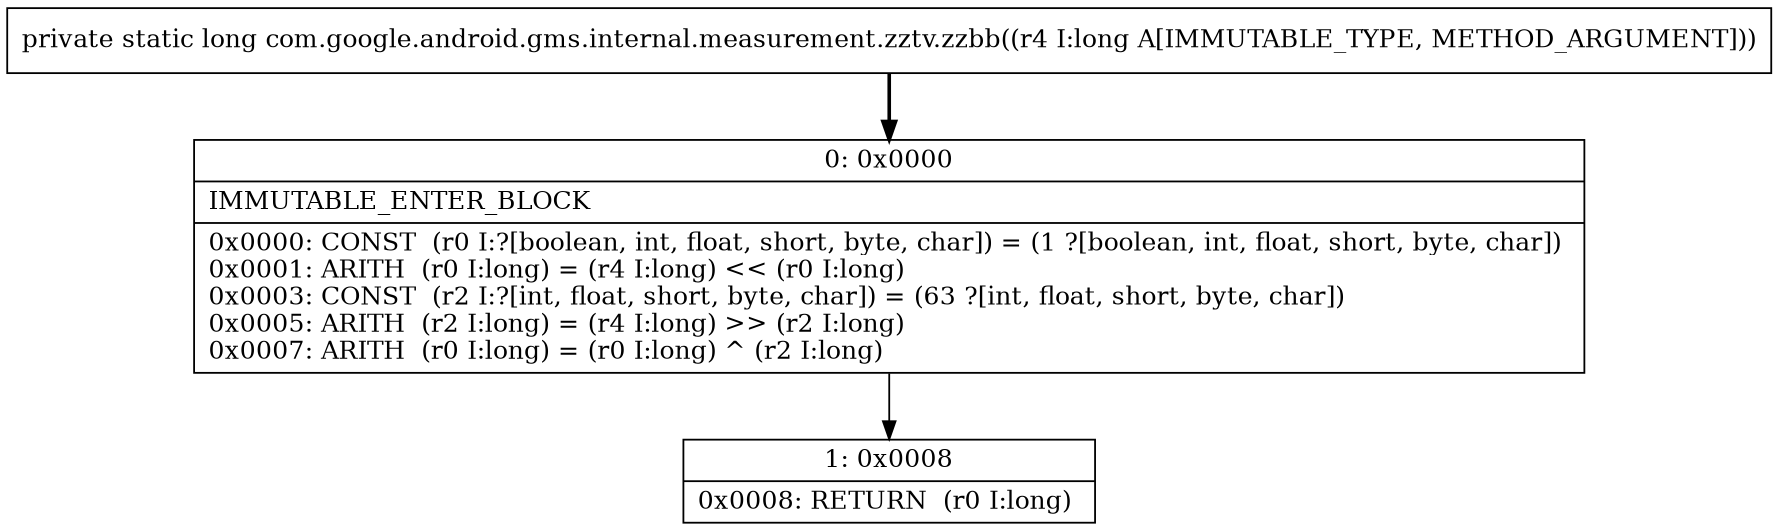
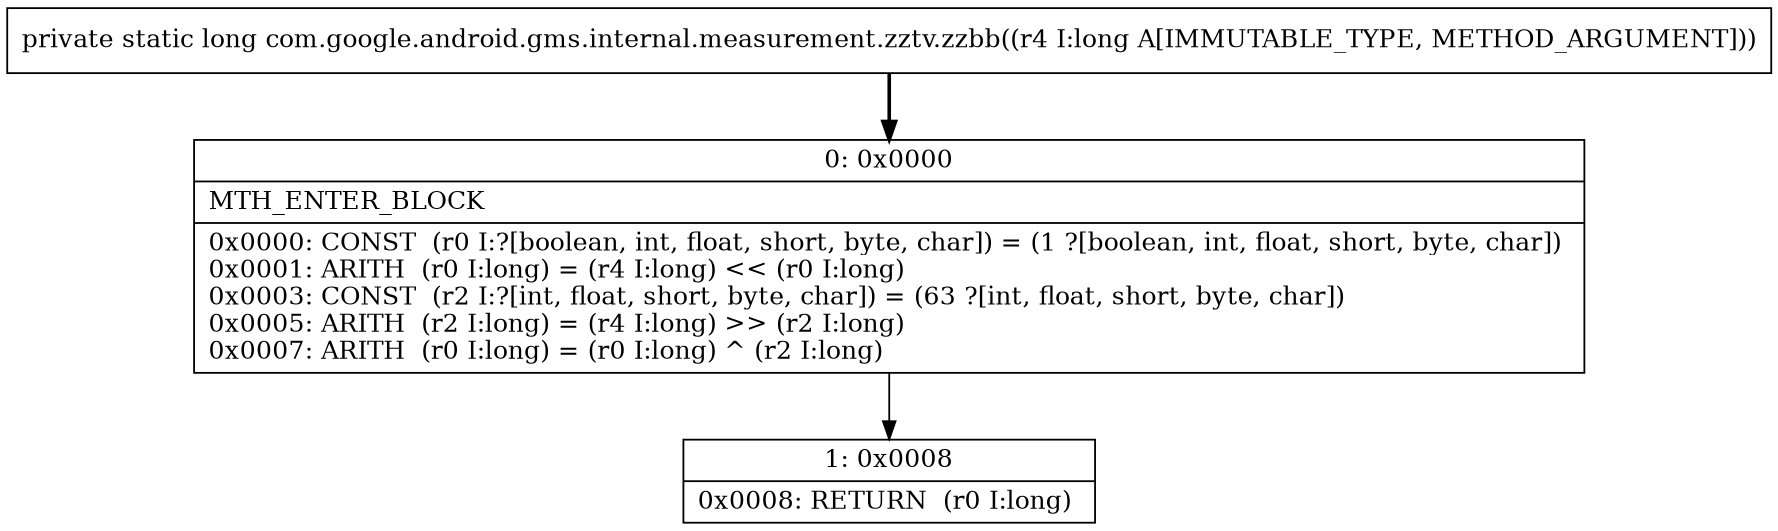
(400, 201) -> (348, 201)
